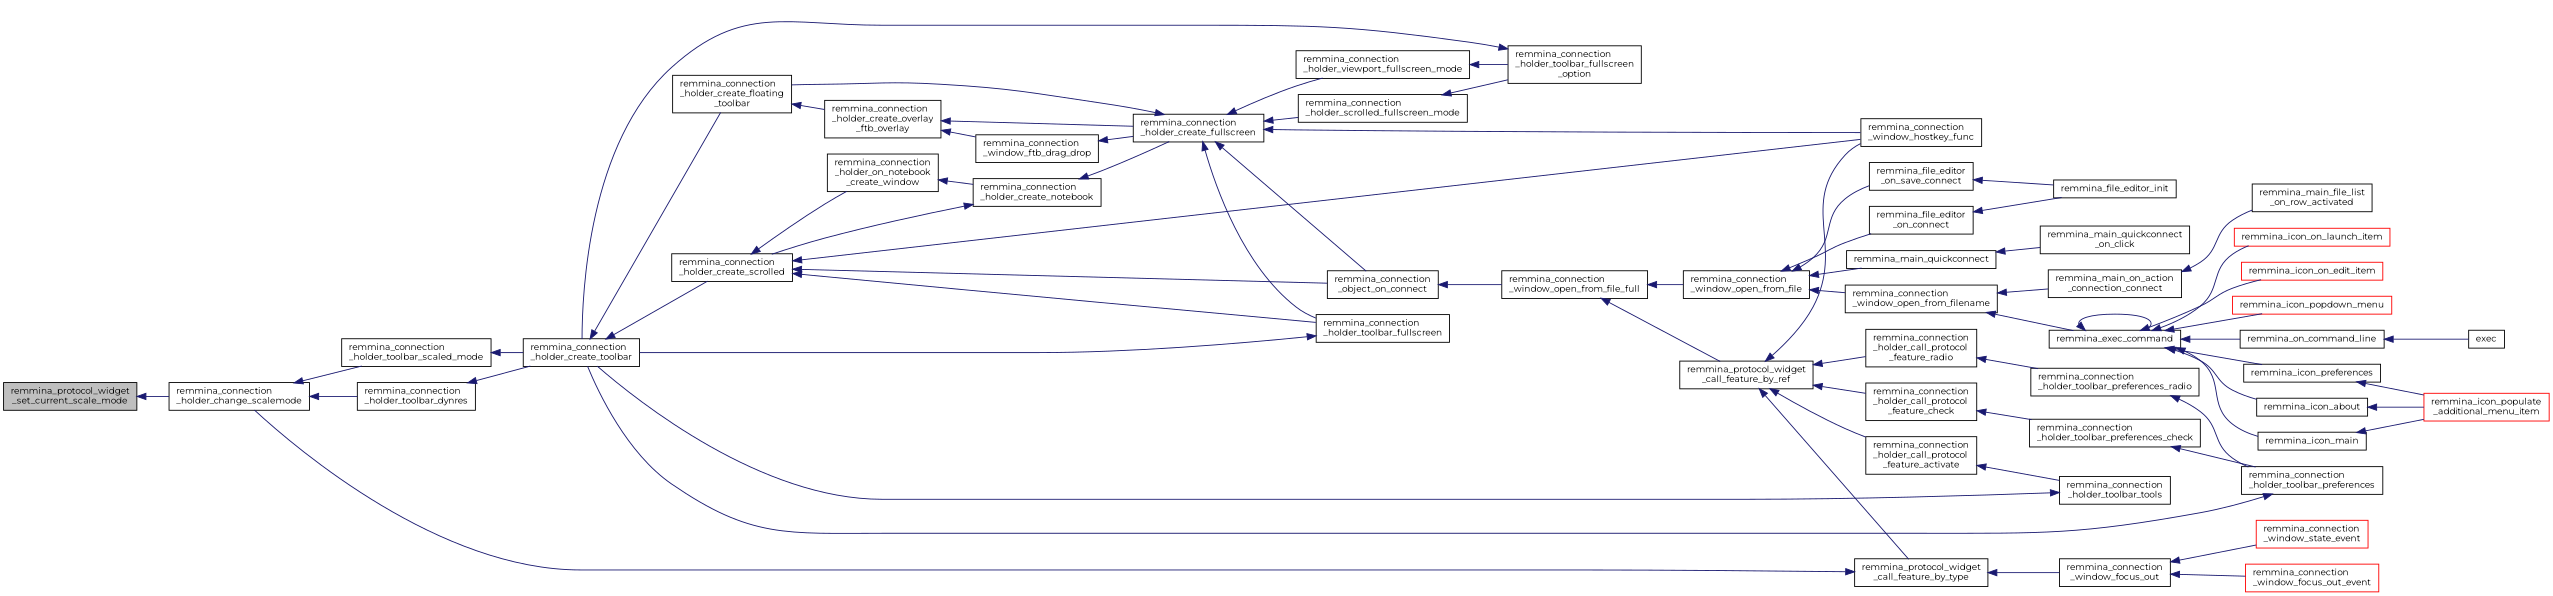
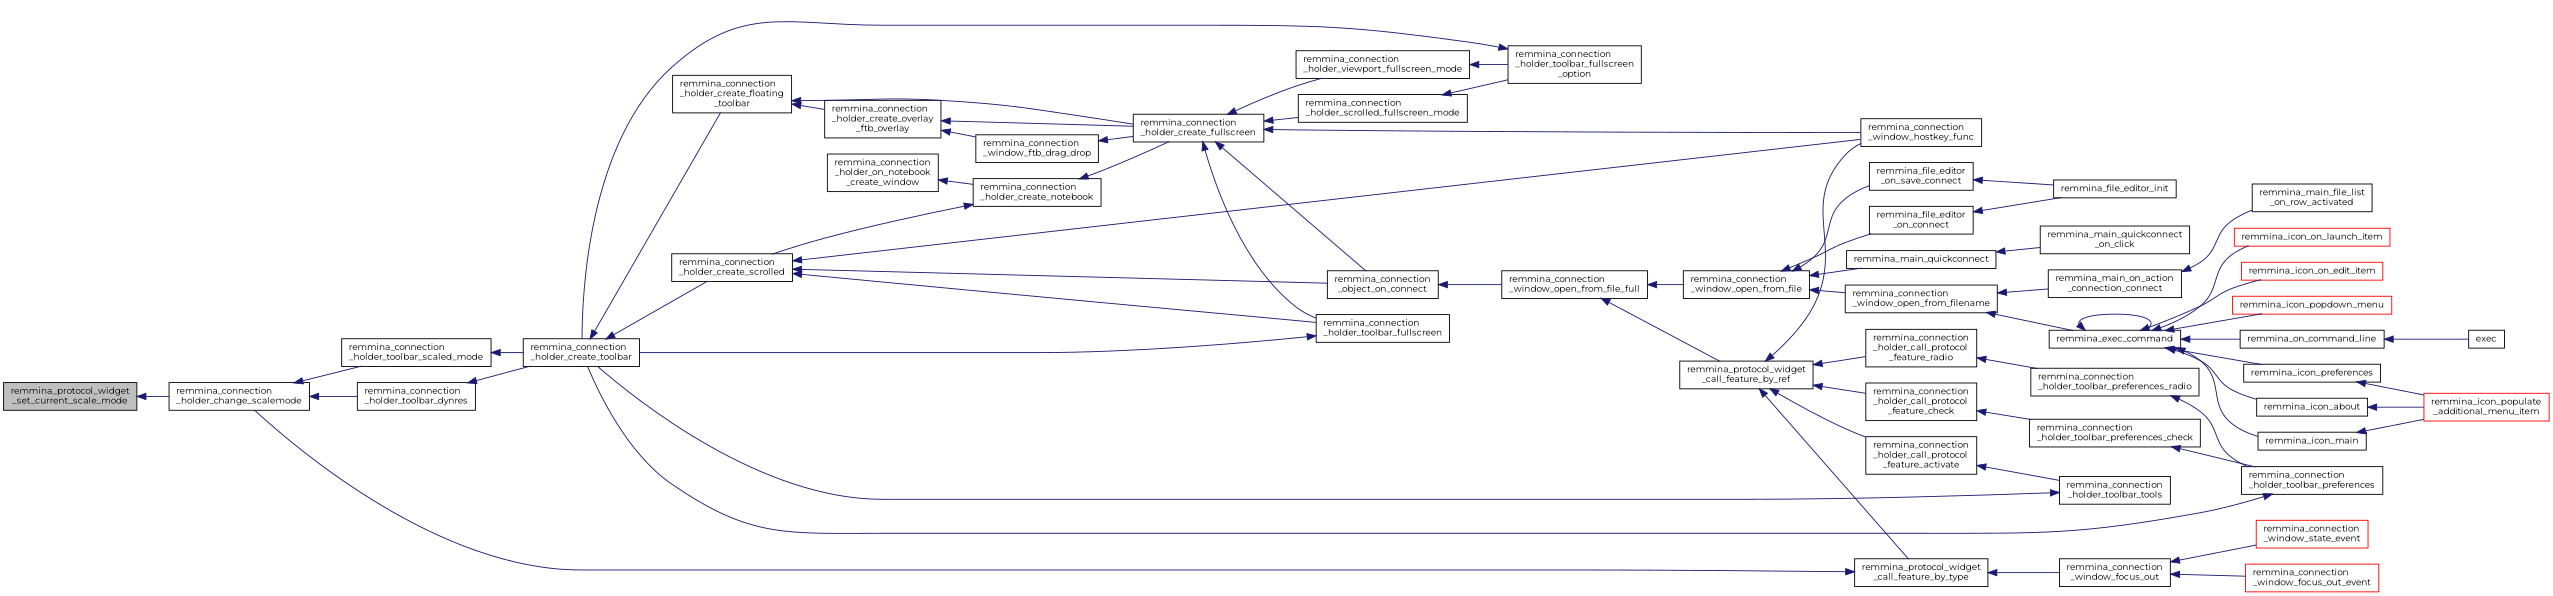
(974, 87) -> (968, 102)
(802, 219) -> none
